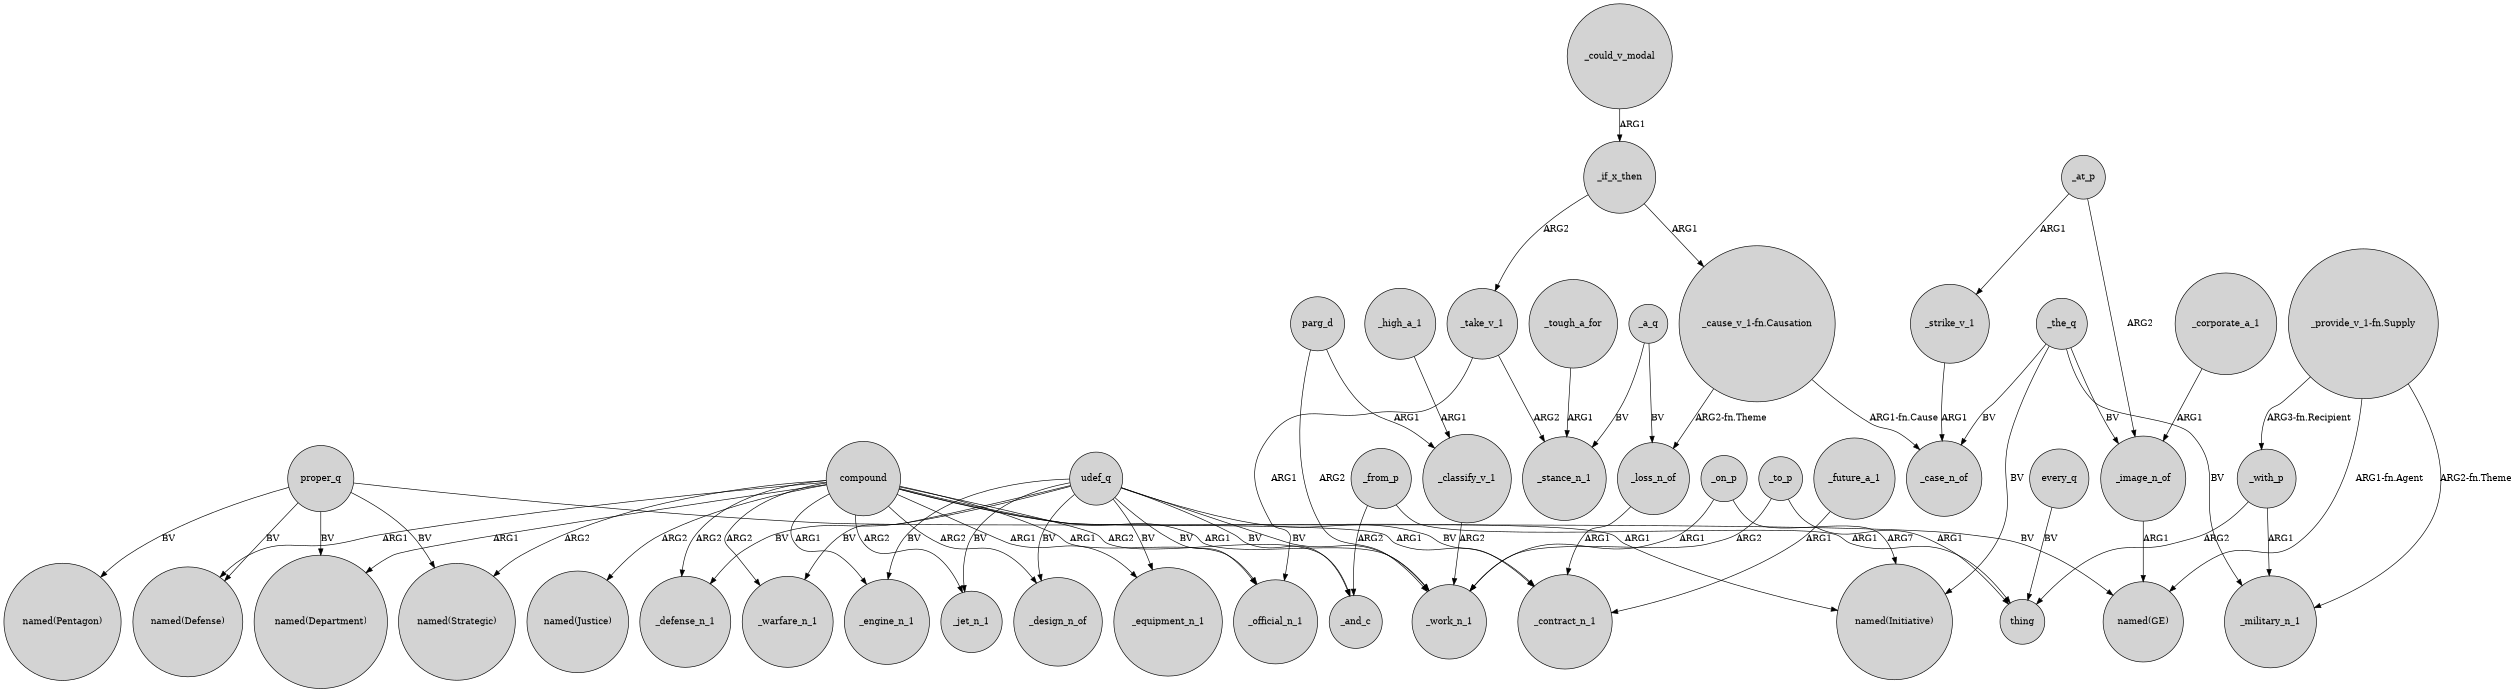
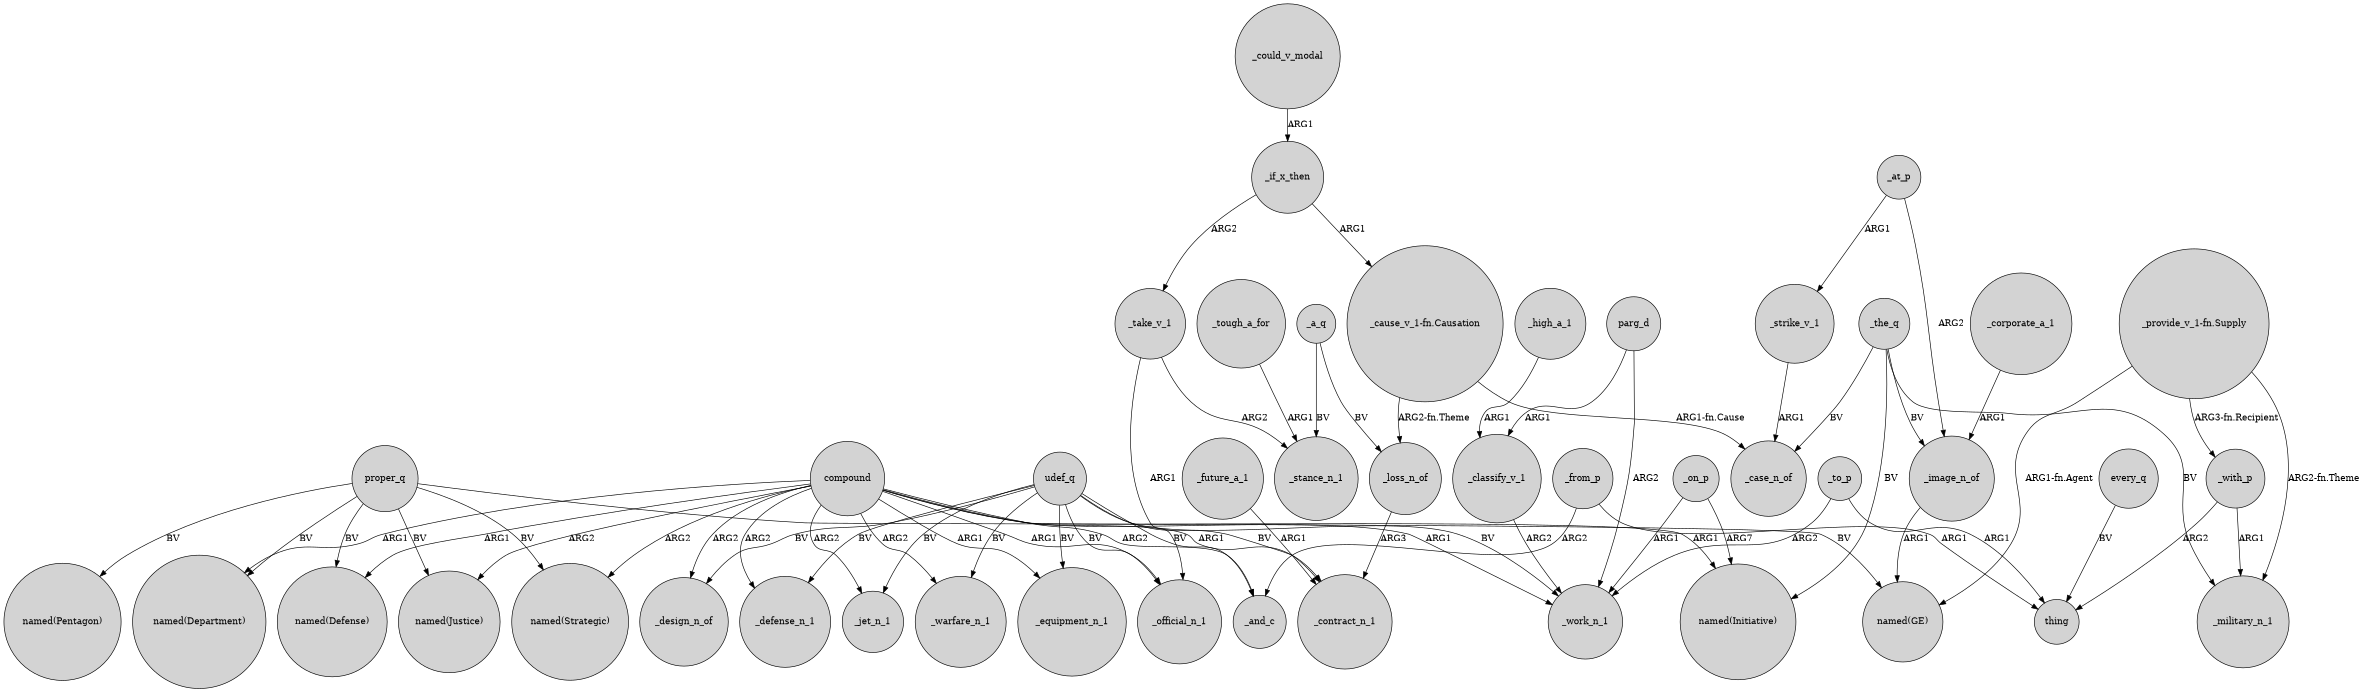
none -> (412, 539)
(1598, 539) -> (1394, 539)
(887, 622) -> none
